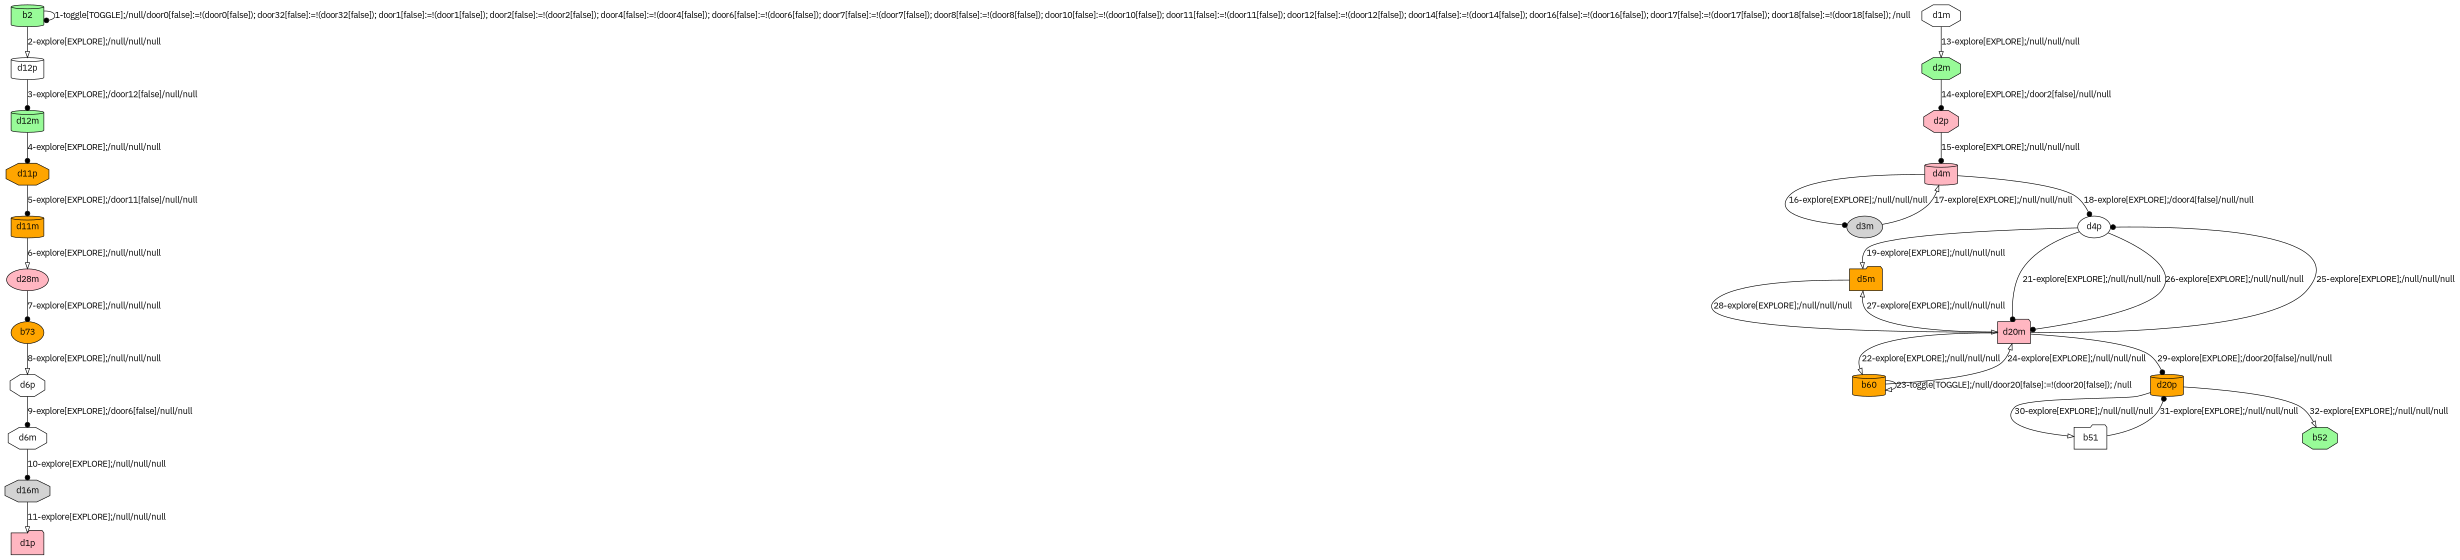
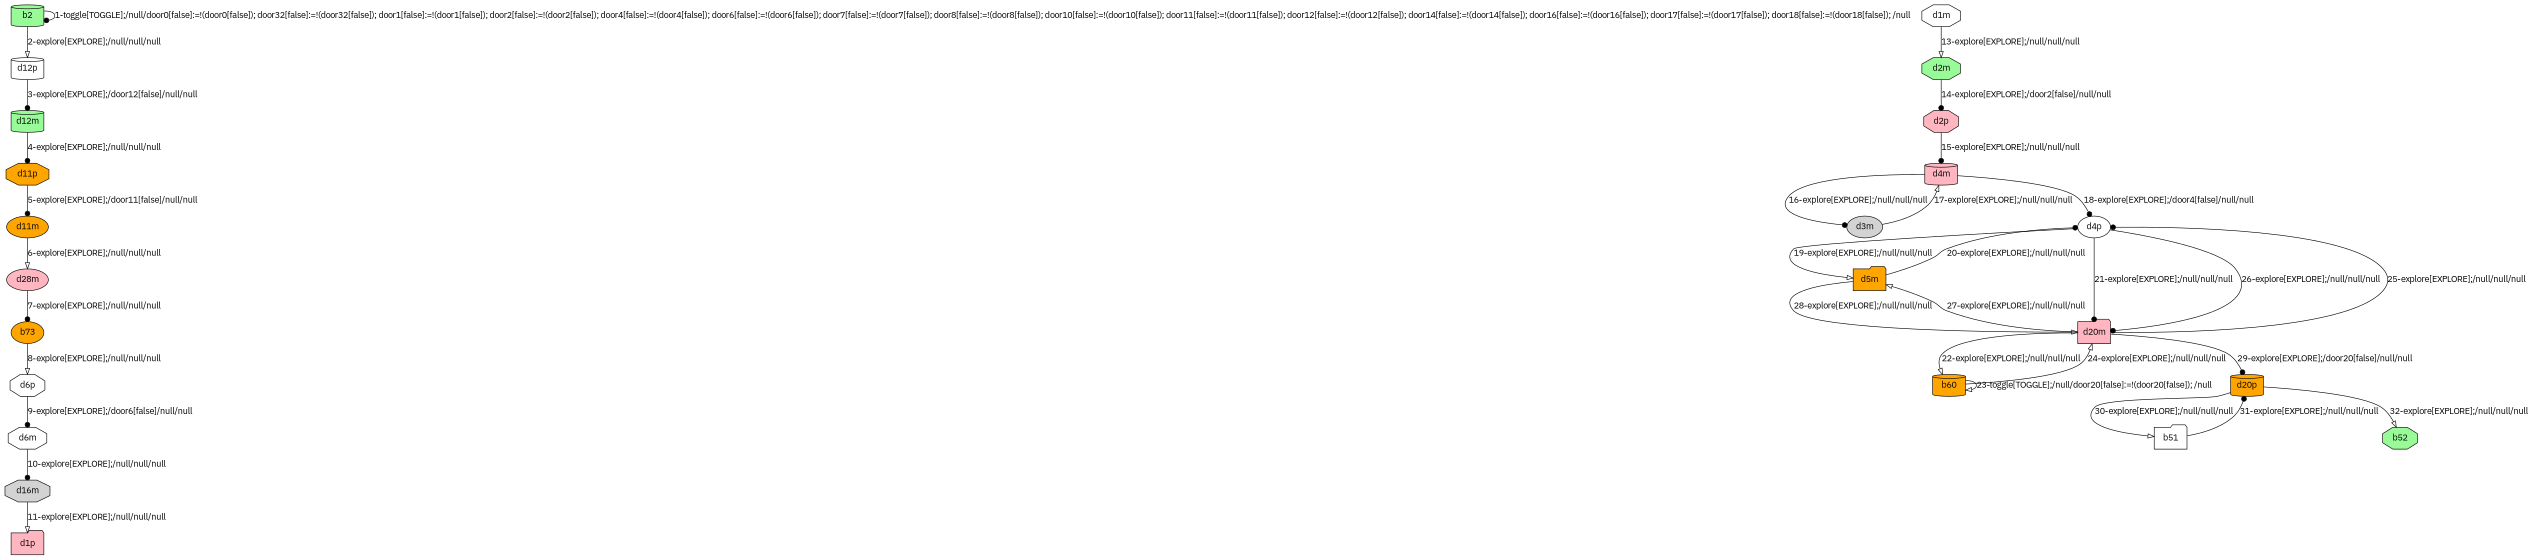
(27, 227) -> (27, 227)
none -> (1976, 240)
